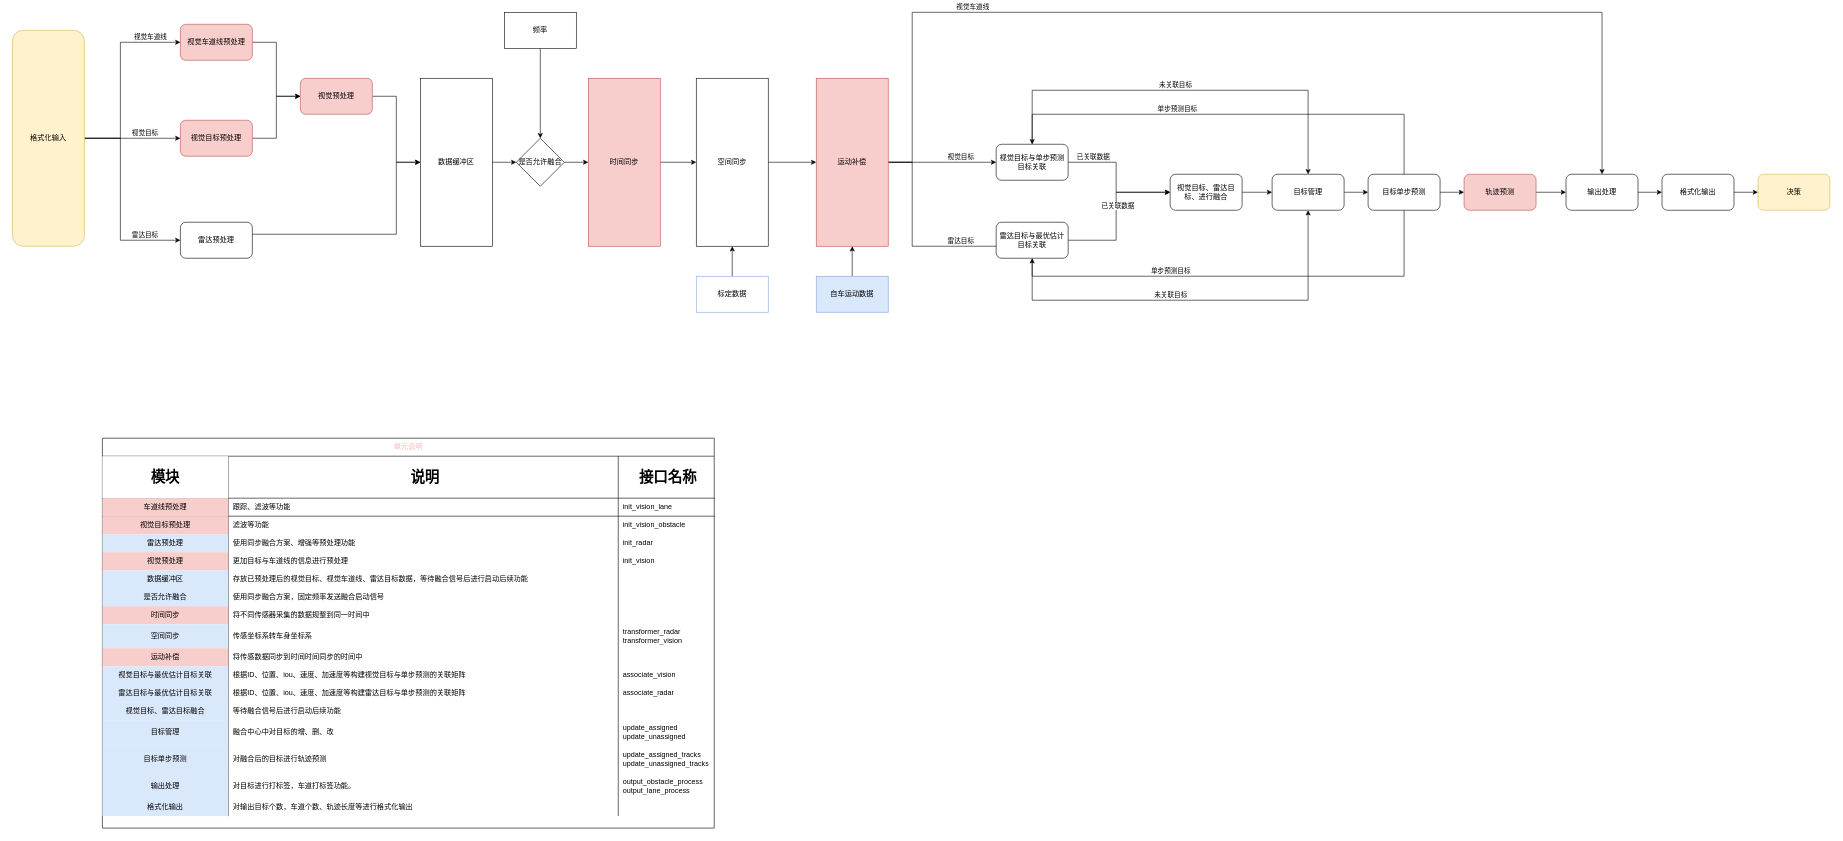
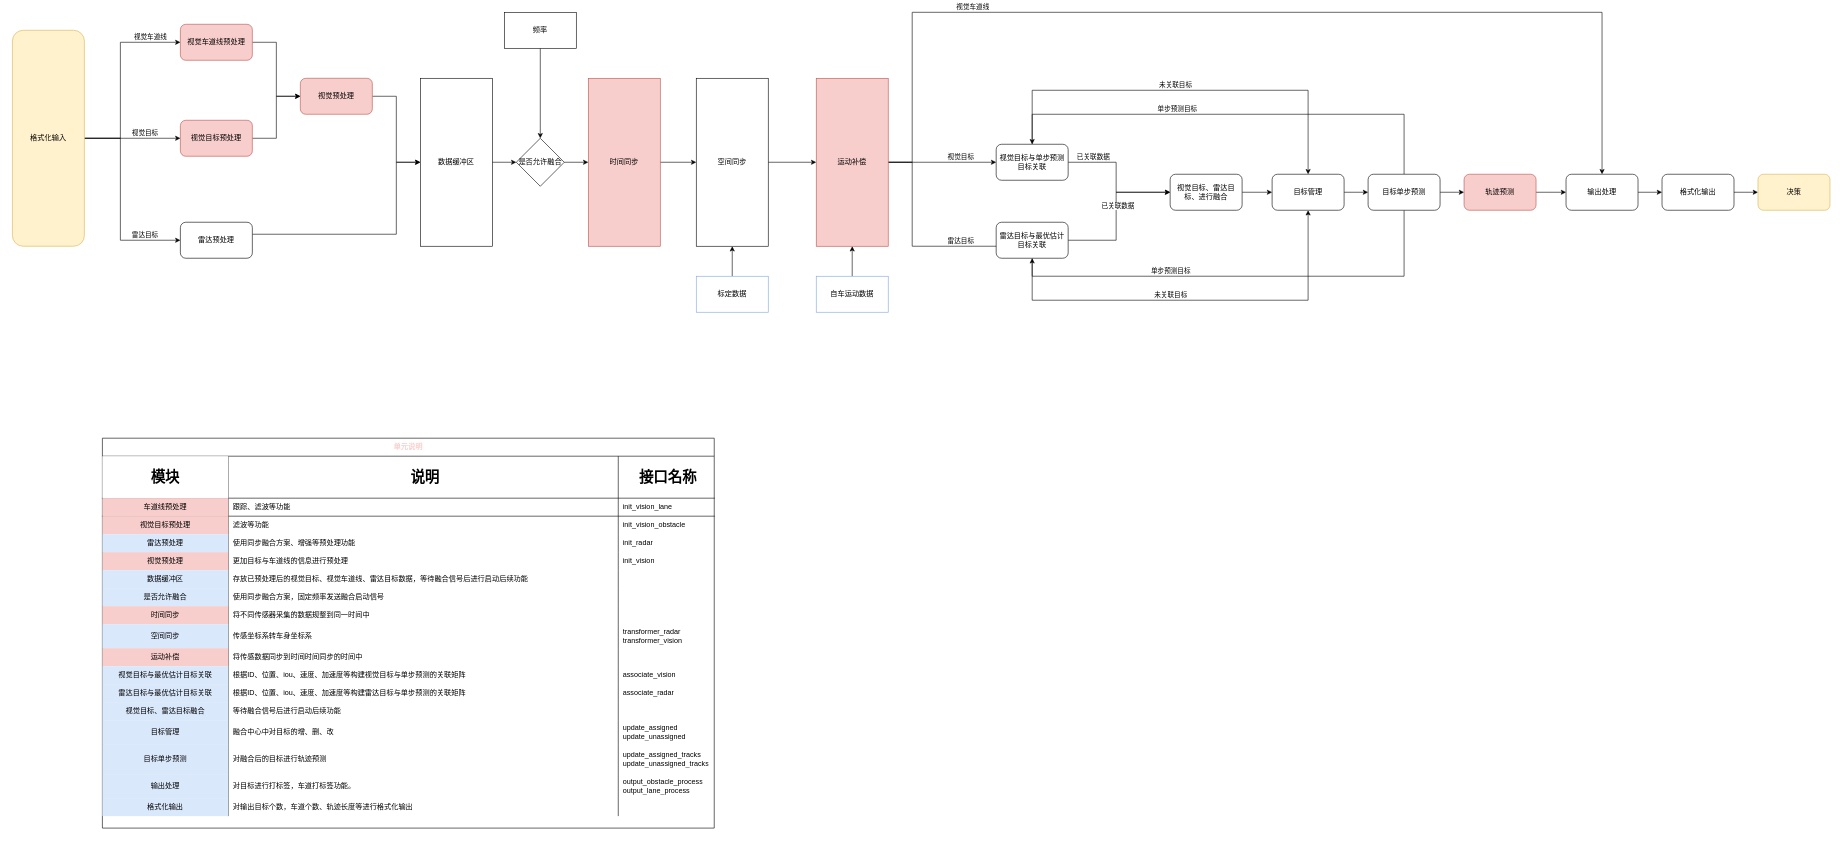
(852, 294) -> (852, 294)
